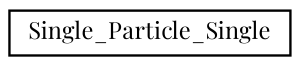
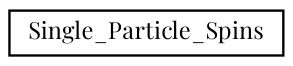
(150, 33) -> (146, 33)
